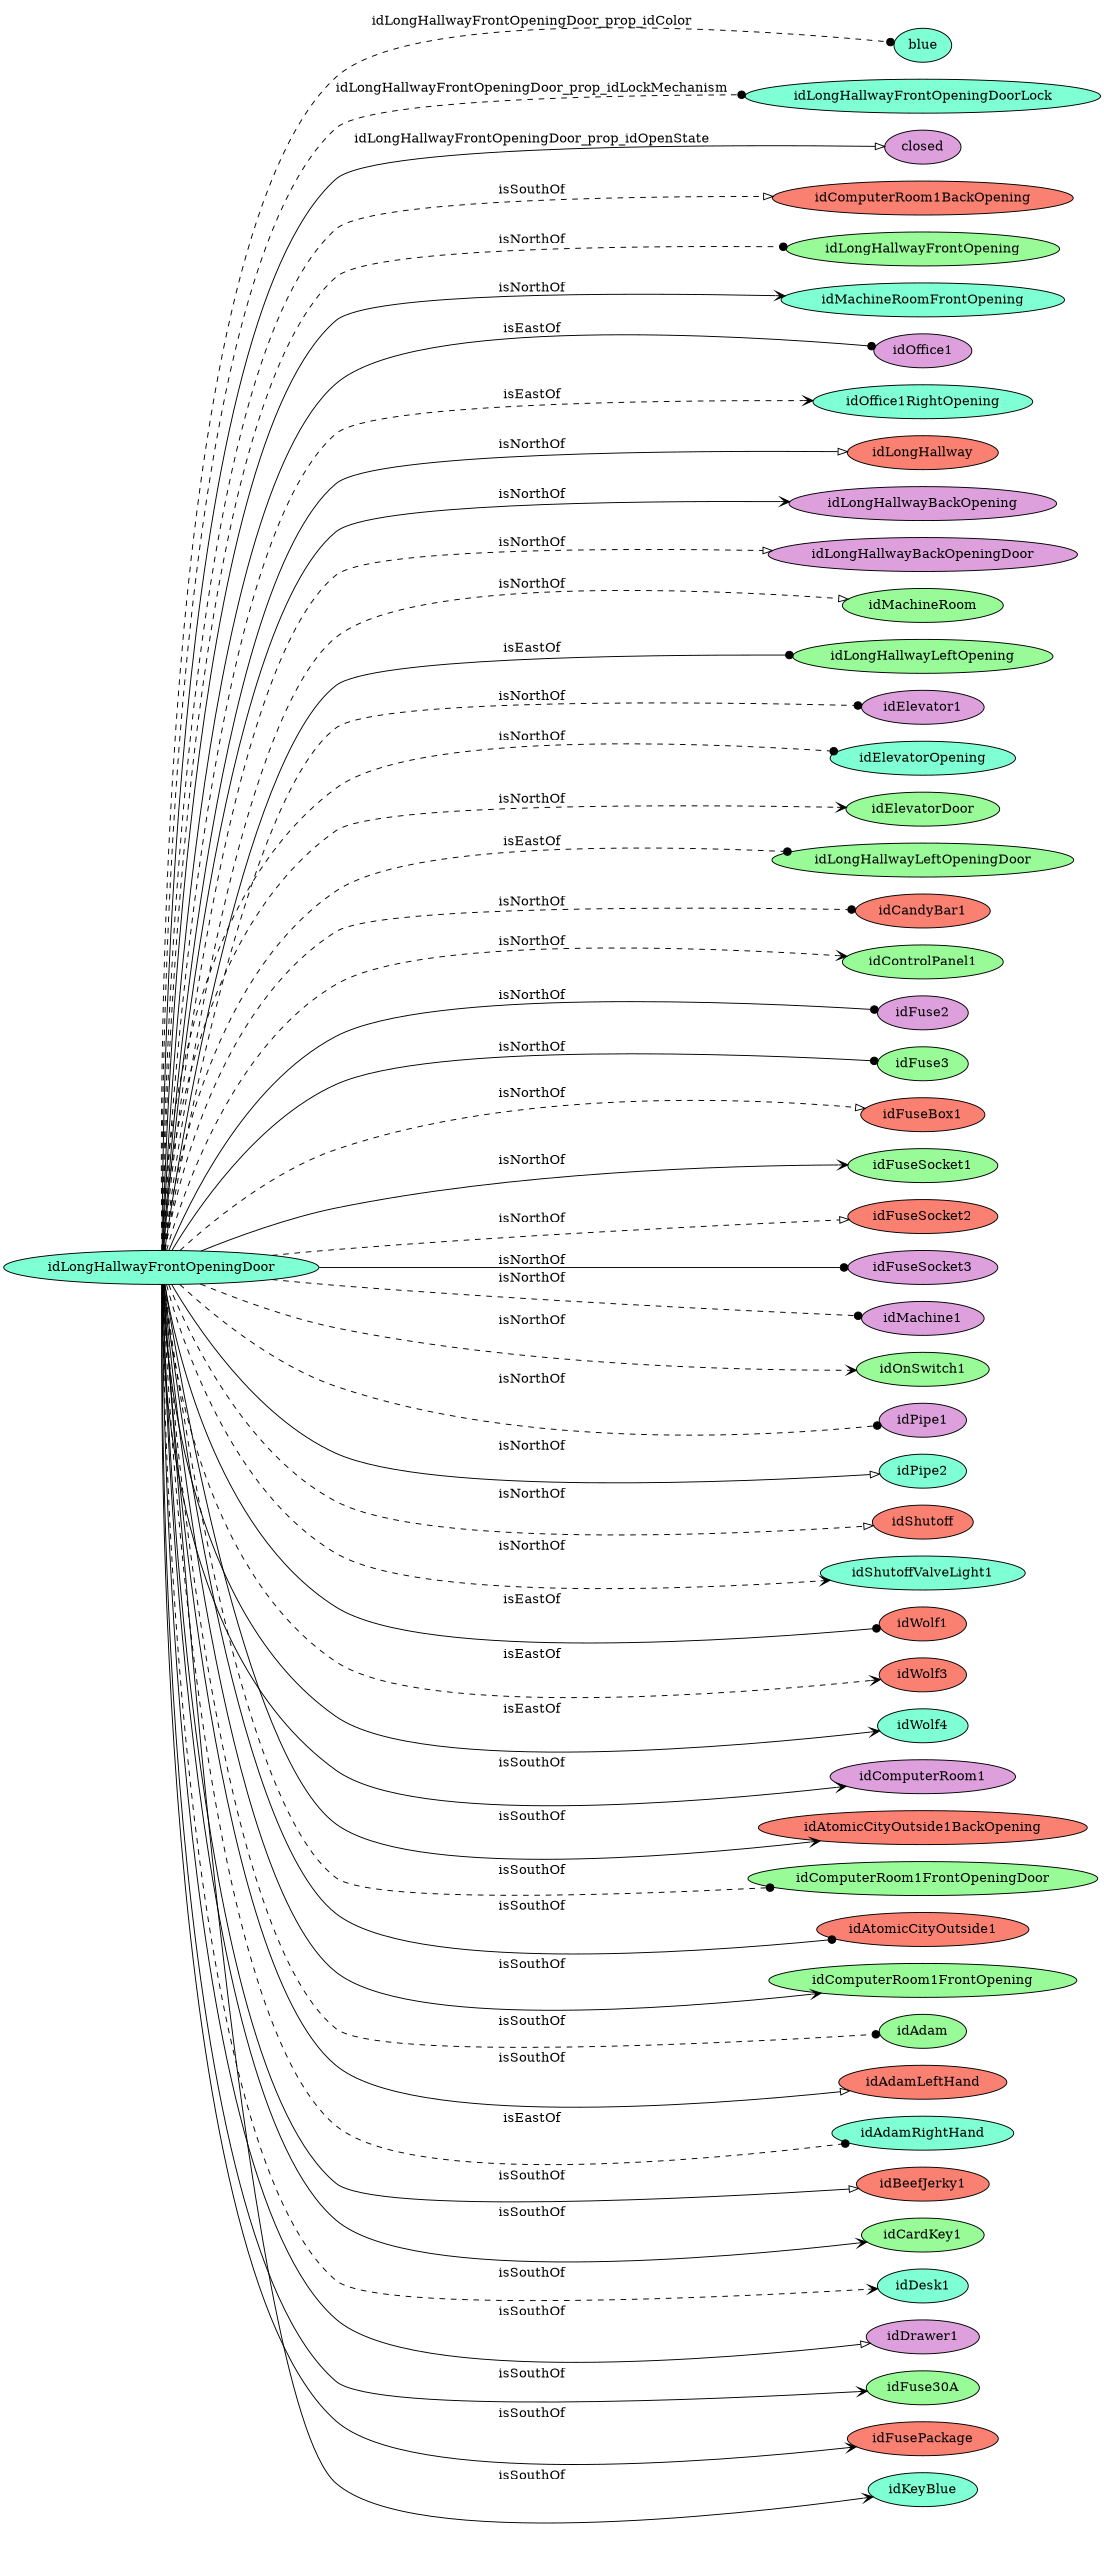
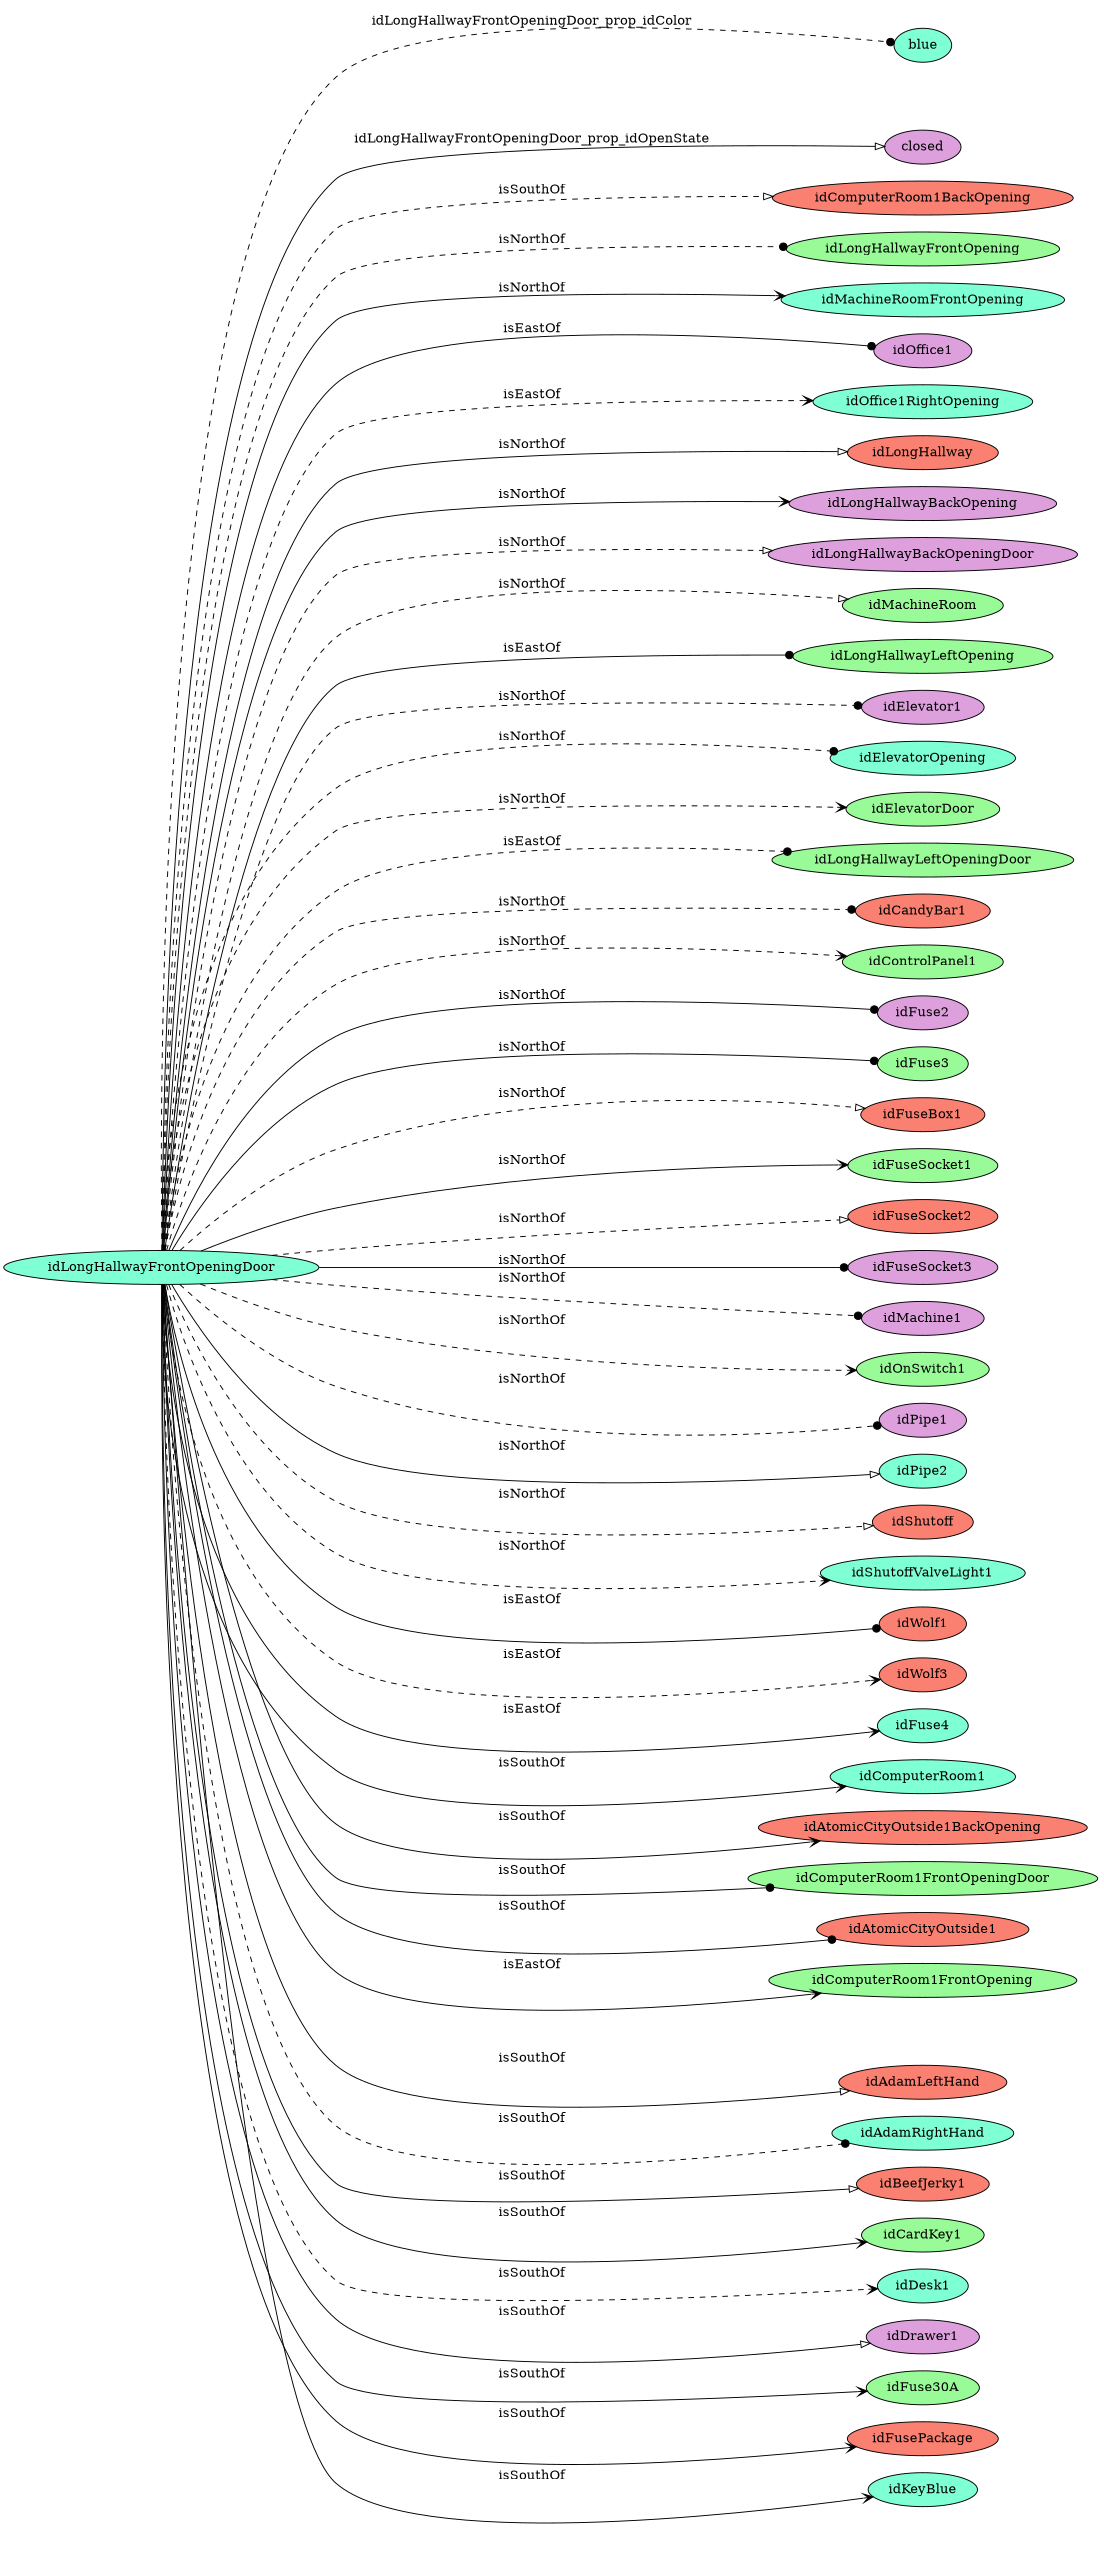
(923, 96) -> none
(923, 1726) -> (923, 1726)
(923, 1777) -> (923, 1777)
(283, 1798) -> (283, 1798)
(532, 1965) -> (532, 1965)
(923, 2031) -> none
(532, 2119) -> (532, 2119)
